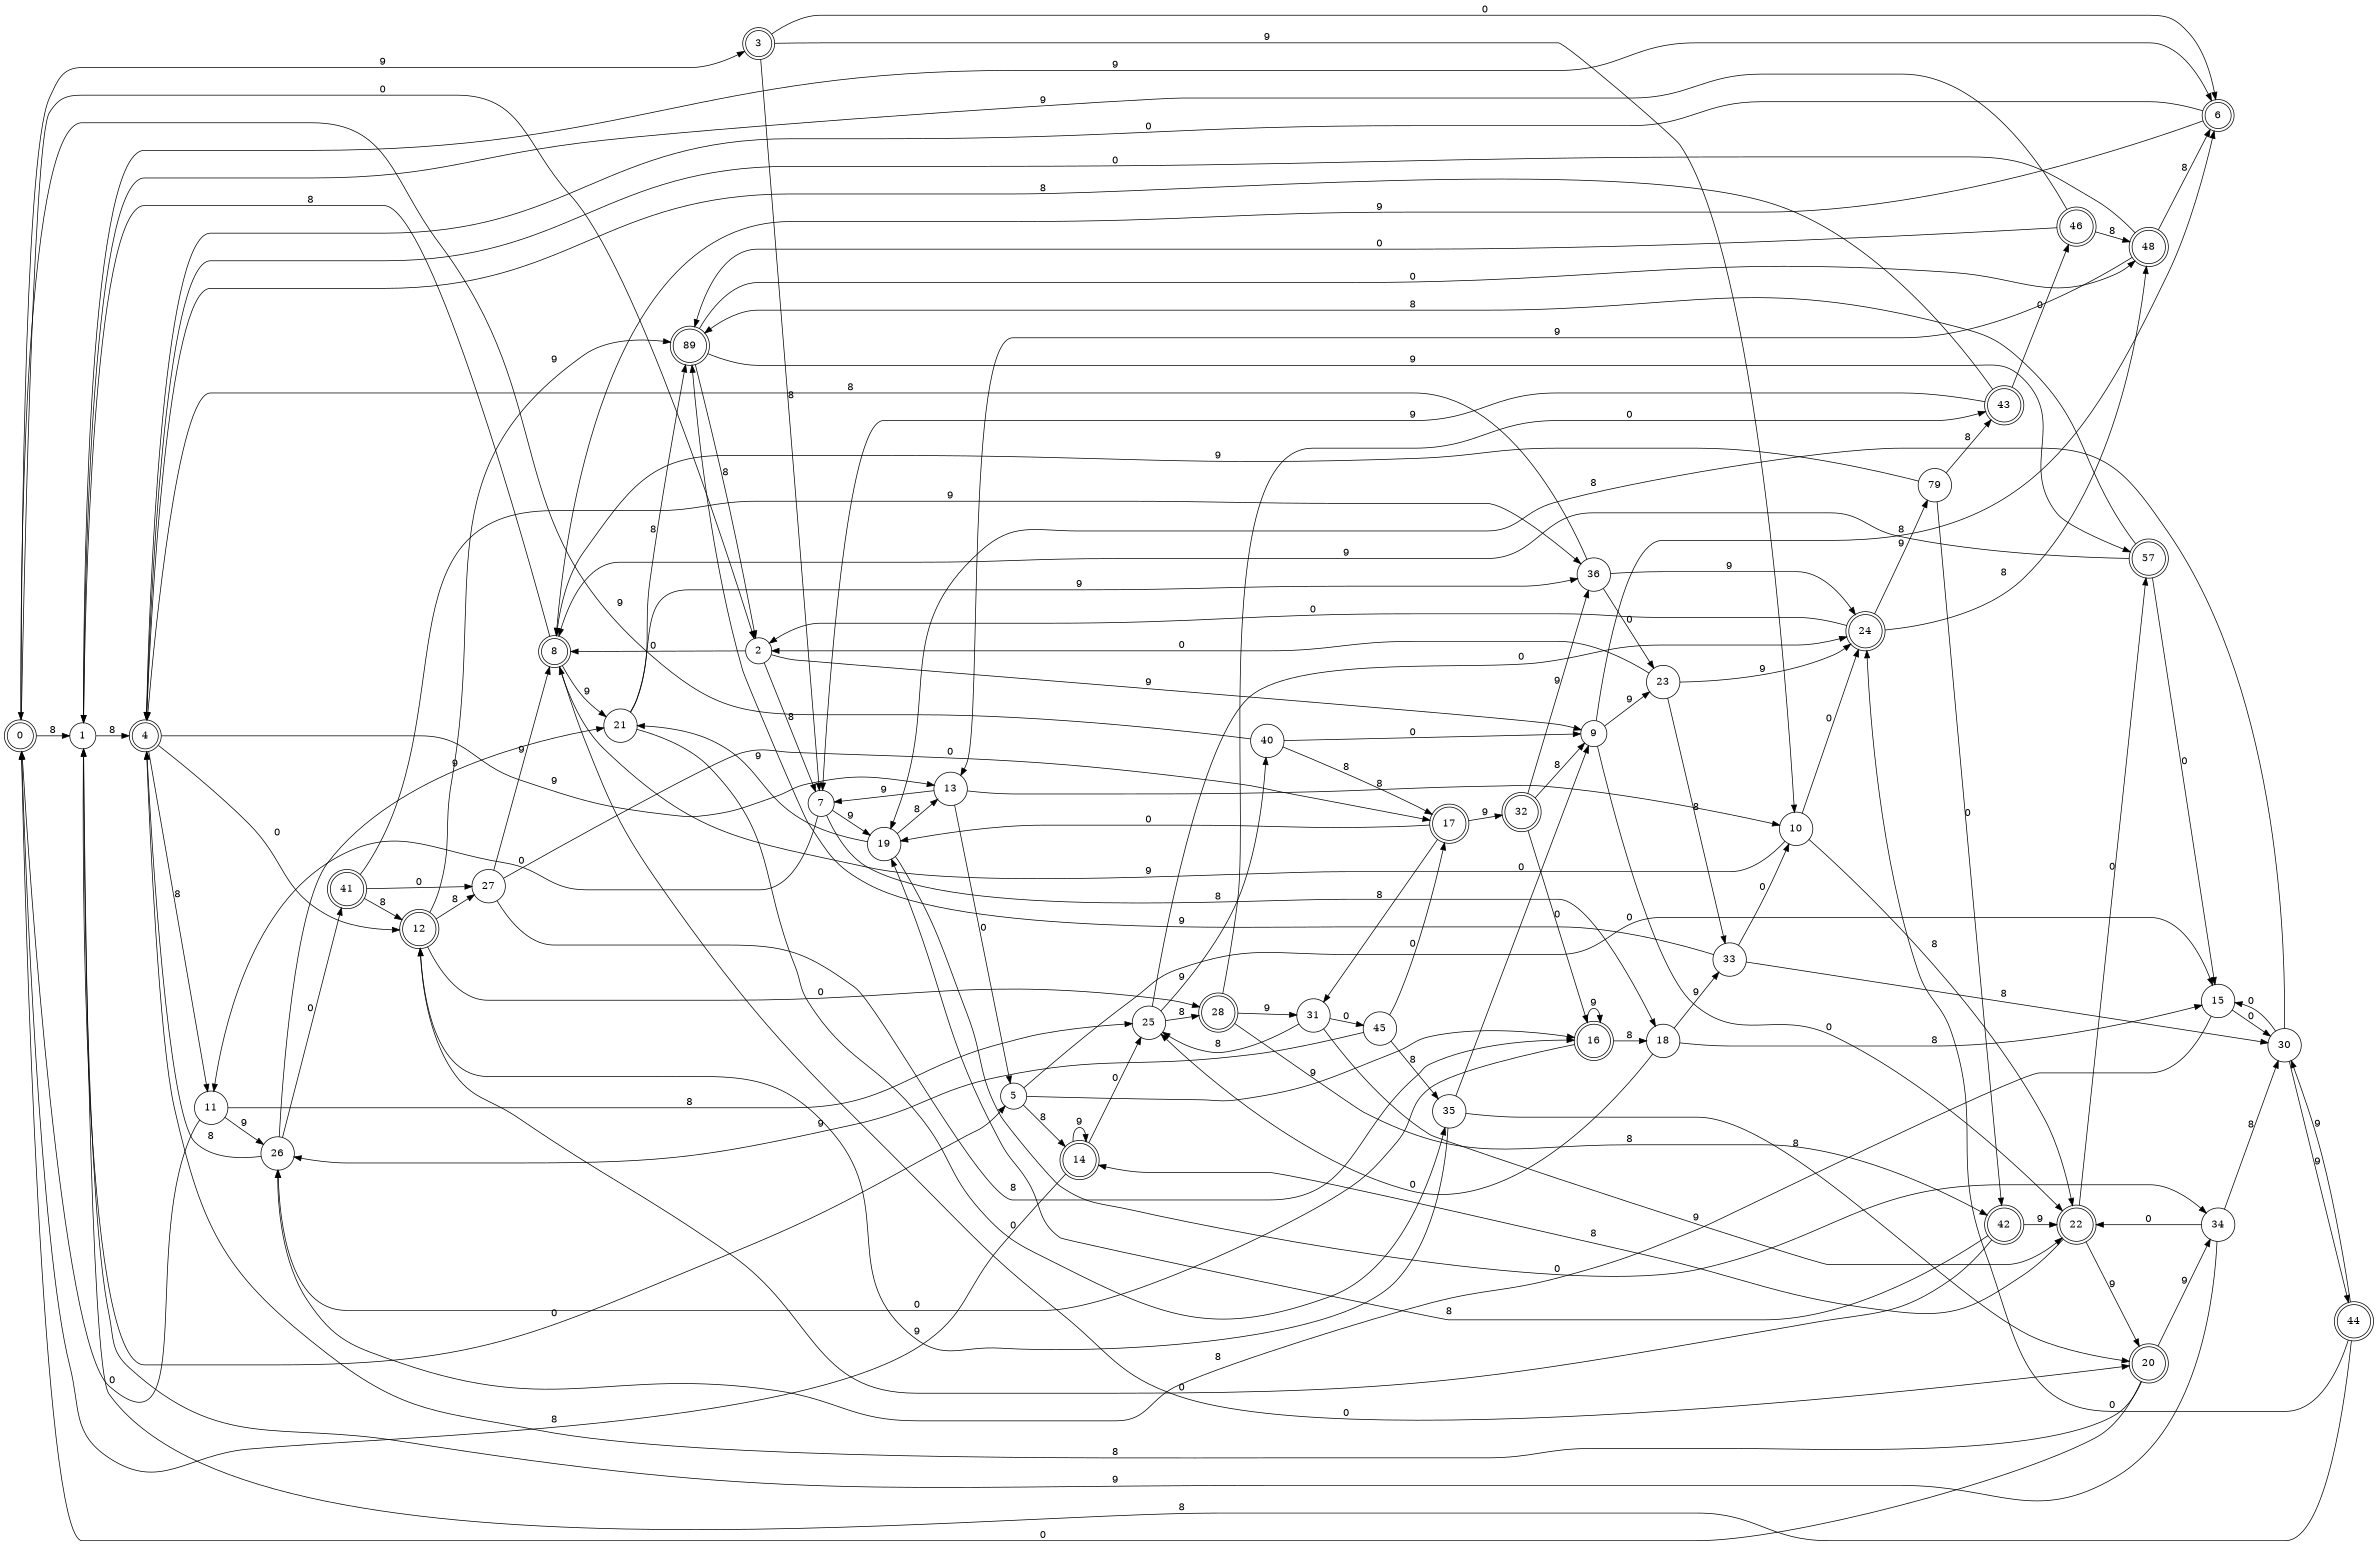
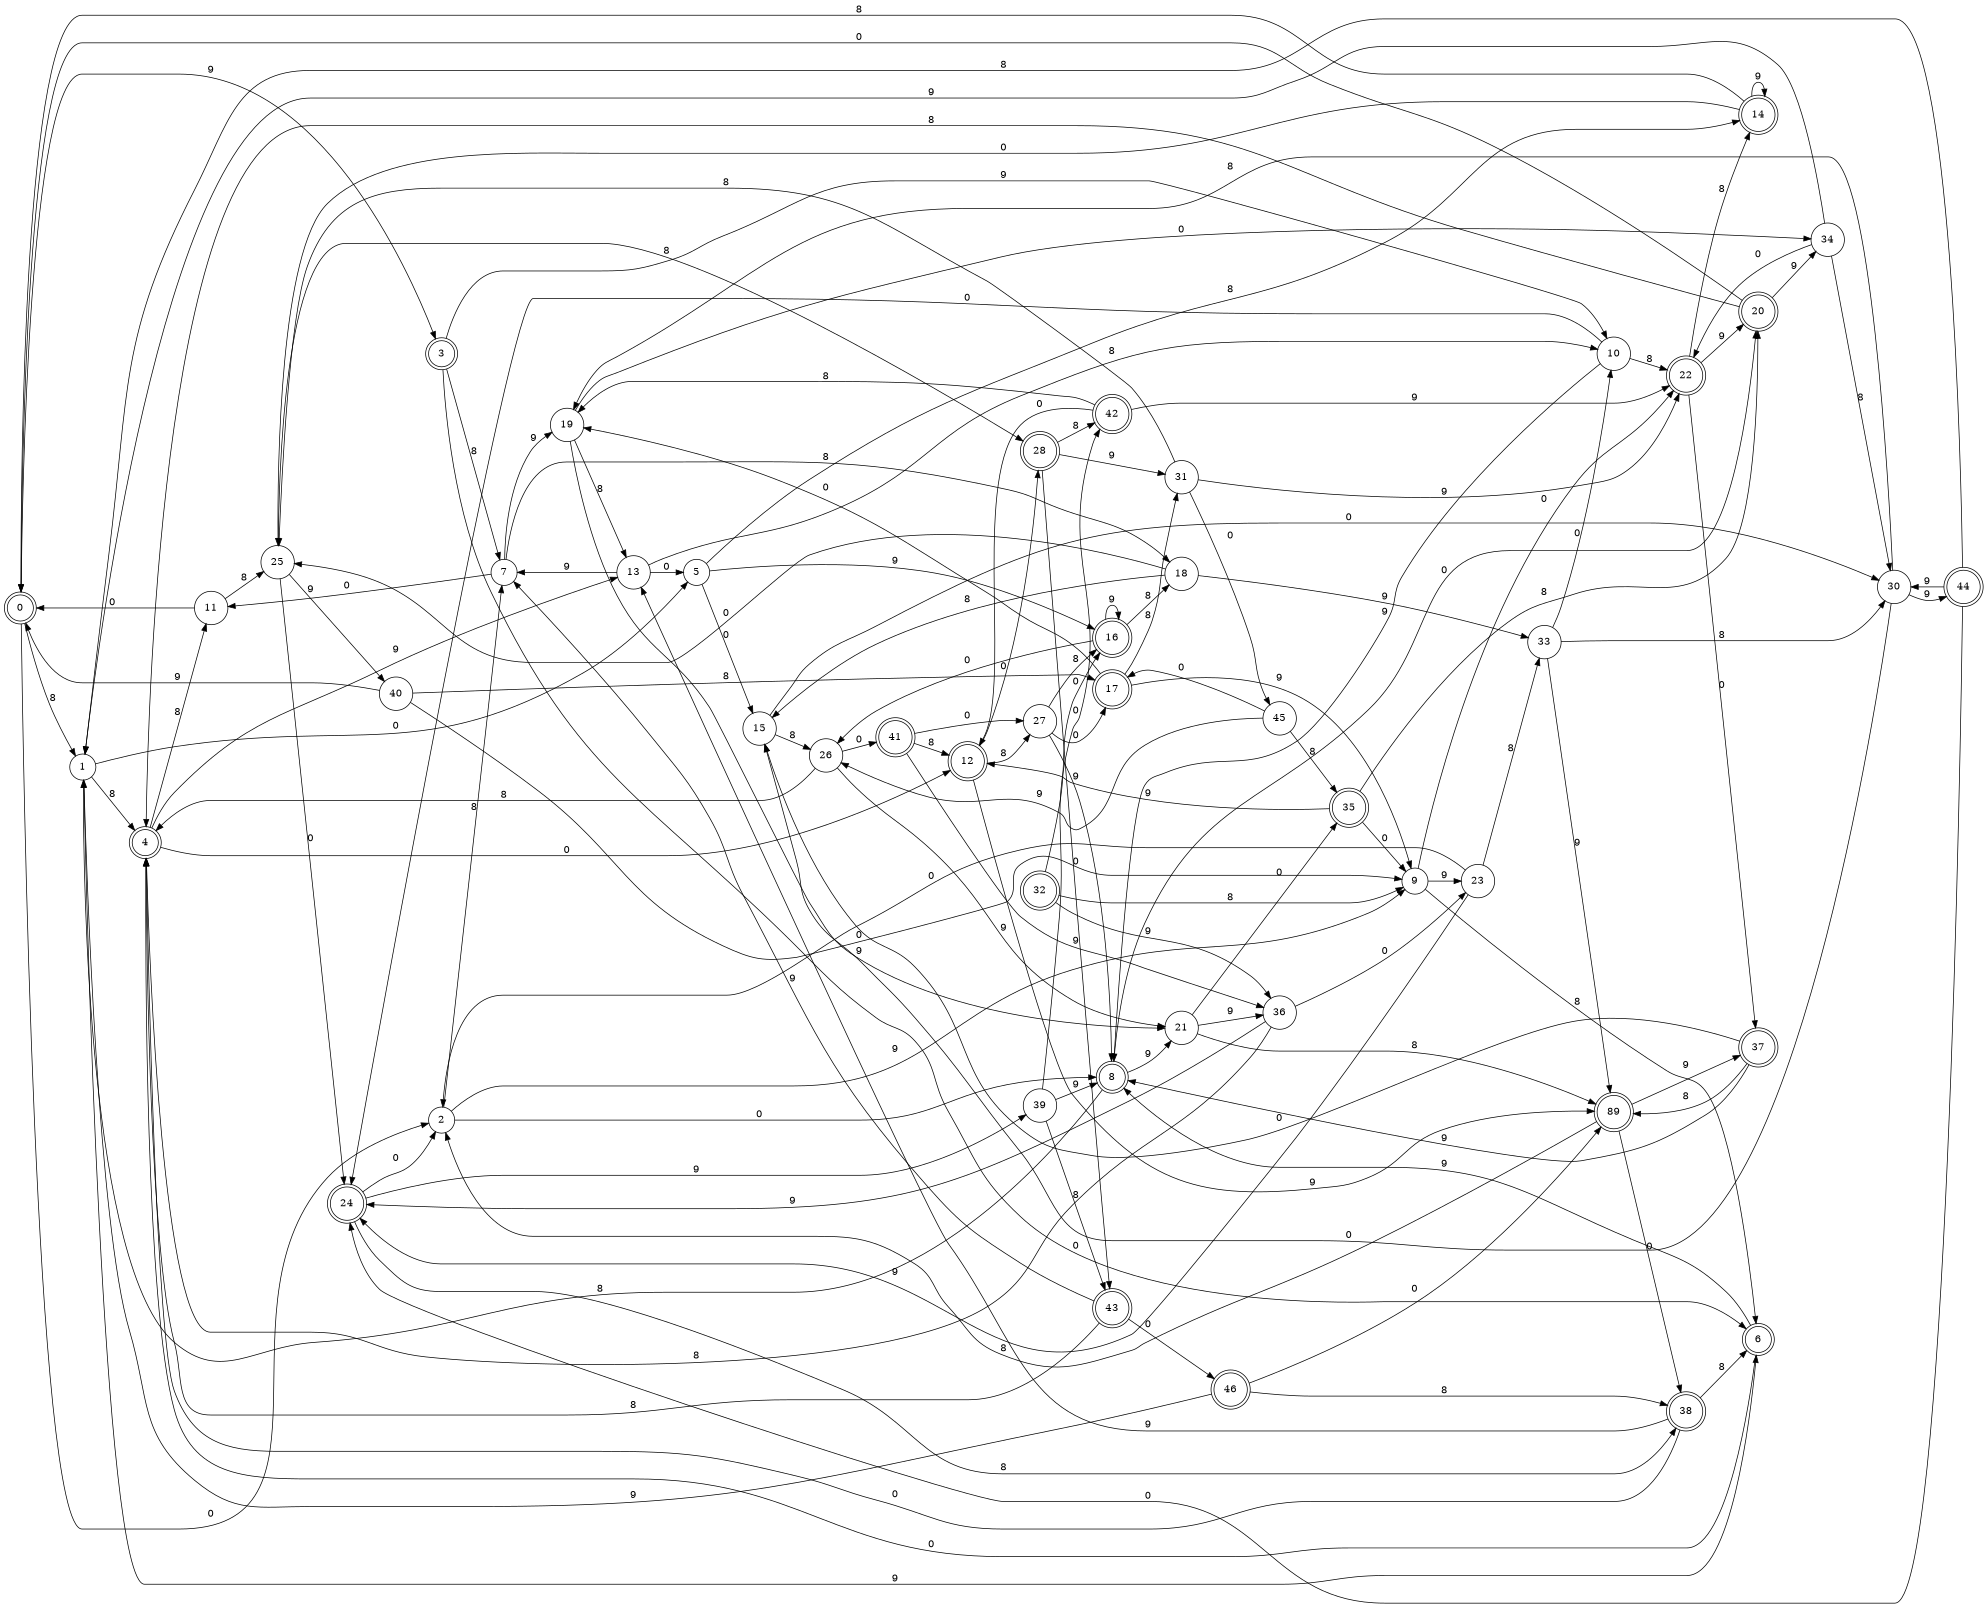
(2149, 247) -> (1686, 1411)
(1935, 485) -> (1040, 1106)
(2149, 559) -> (1758, 1047)
(1482, 819) -> (1312, 705)
(1449, 1111) -> (1349, 808)
(241, 1129) -> none
